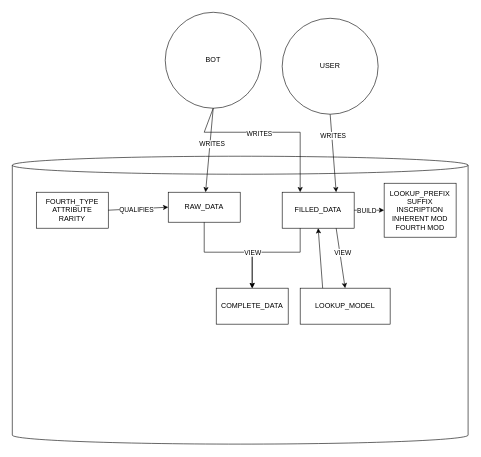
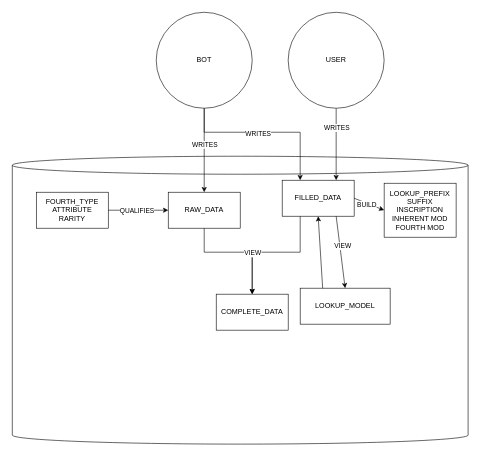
(213, 60) -> (204, 60)
(330, 66) -> (336, 60)
(204, 207) -> (204, 210)
(318, 210) -> (318, 198)
(252, 306) -> (252, 312)
